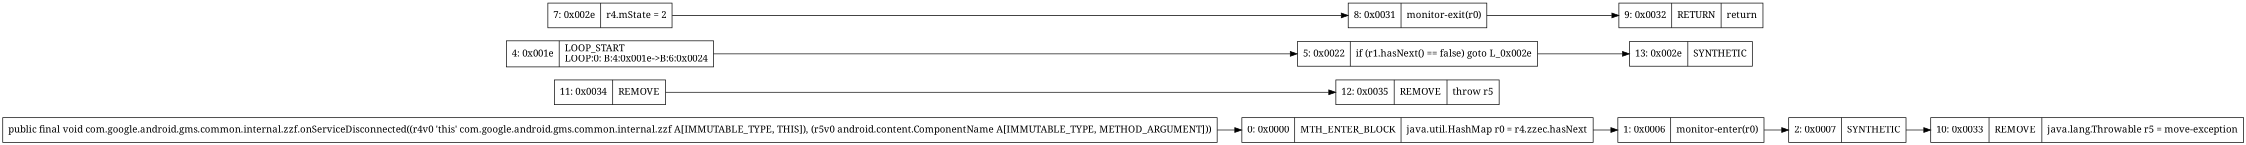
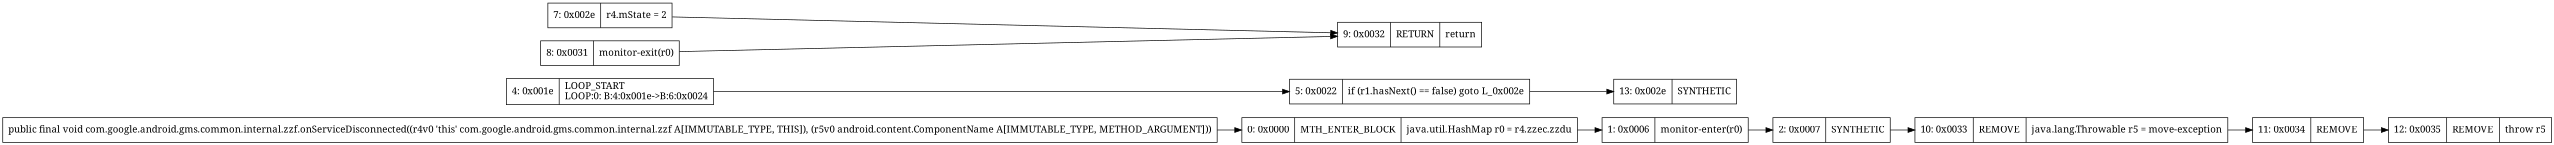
(1007, 15) -> (1001, 25)
(1497, 130) -> (1489, 130)
none -> (2237, 130)
